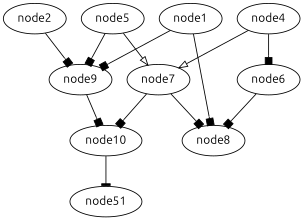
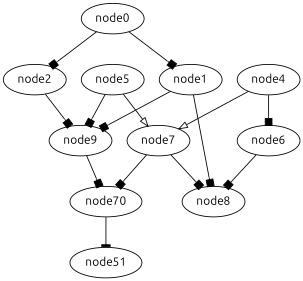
none -> (113, 19)
(106, 141) -> (106, 202)
